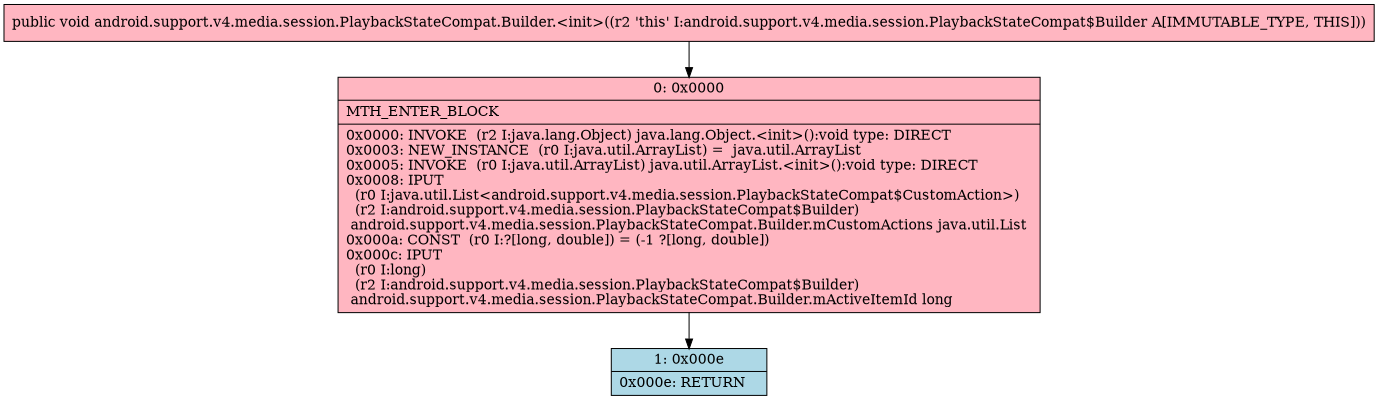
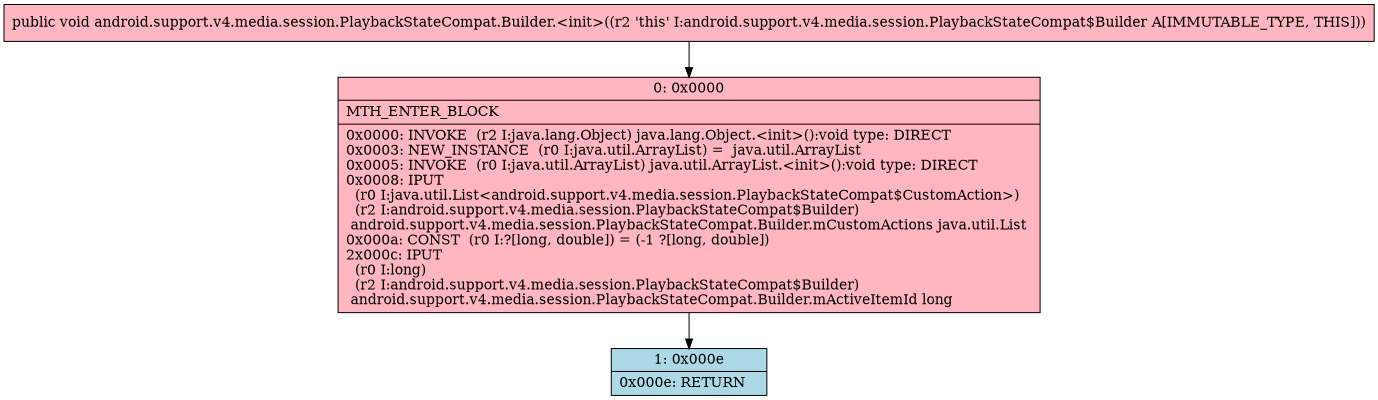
(399, 255) -> (399, 255)
